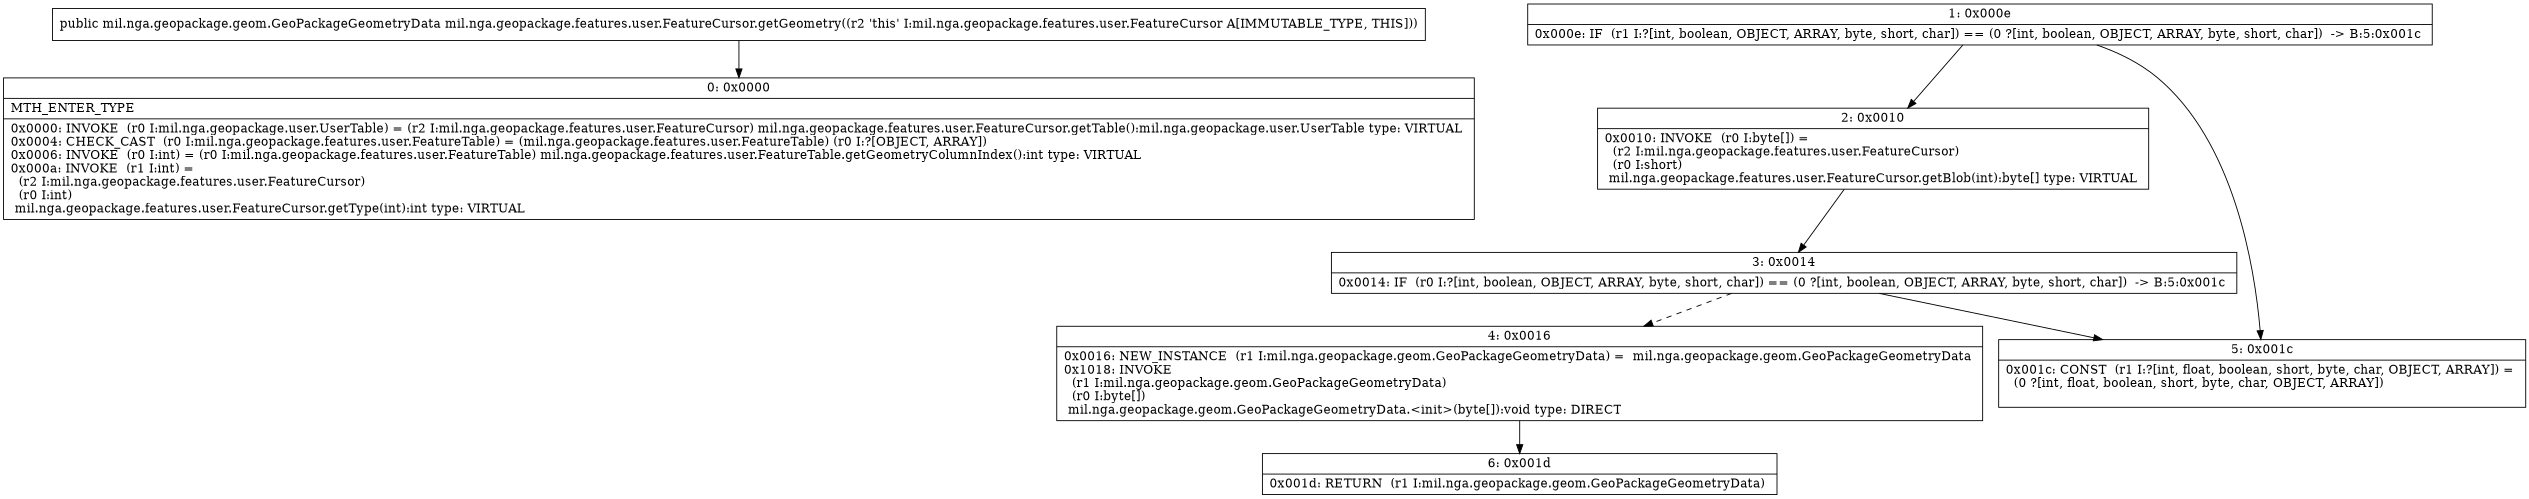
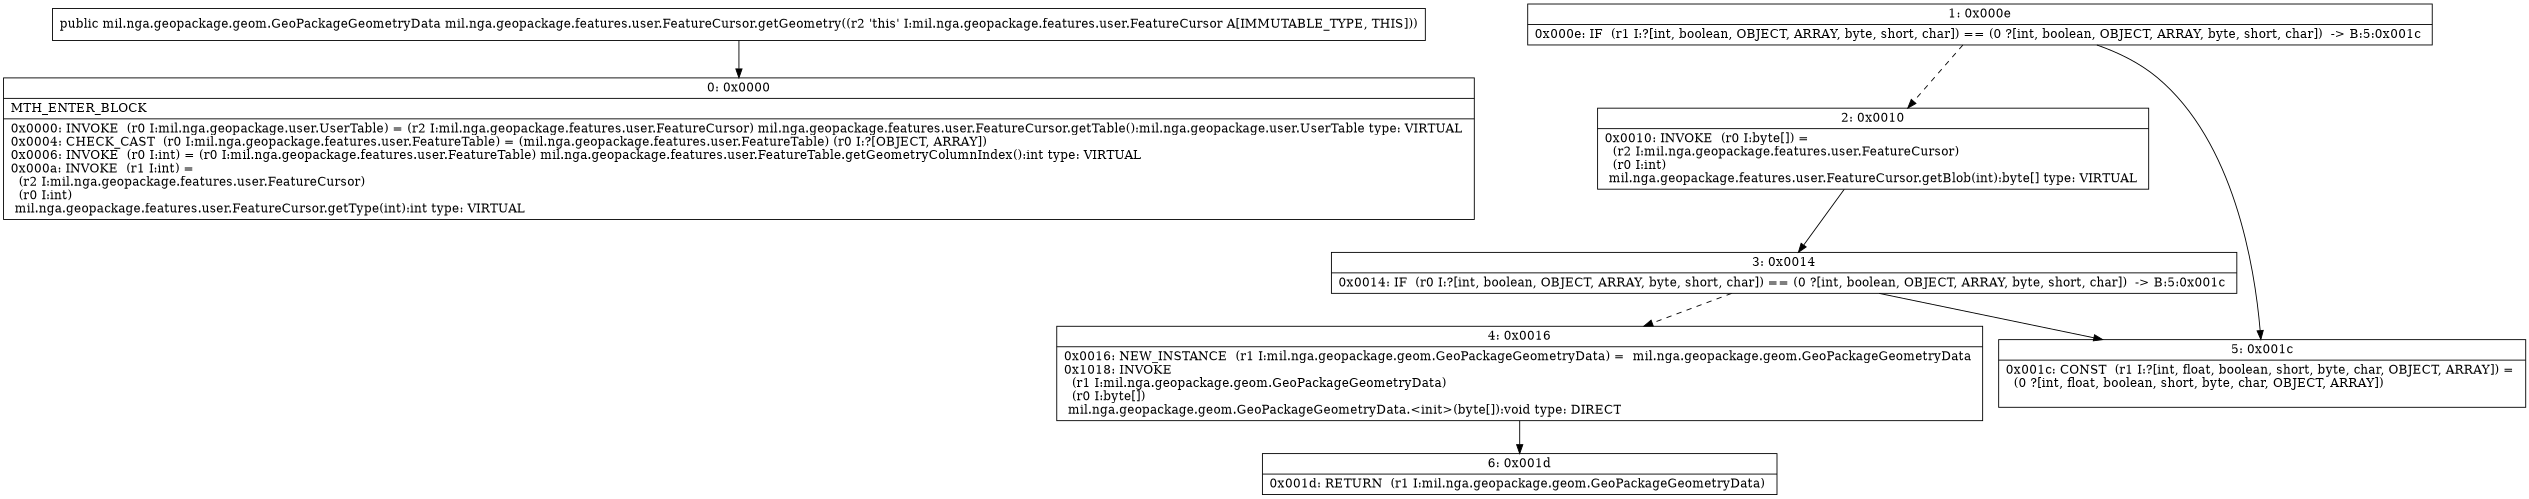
(1938, 73) -> (1938, 73)
(73, 108) -> (79, 108)
(1644, 165) -> (1636, 165)
